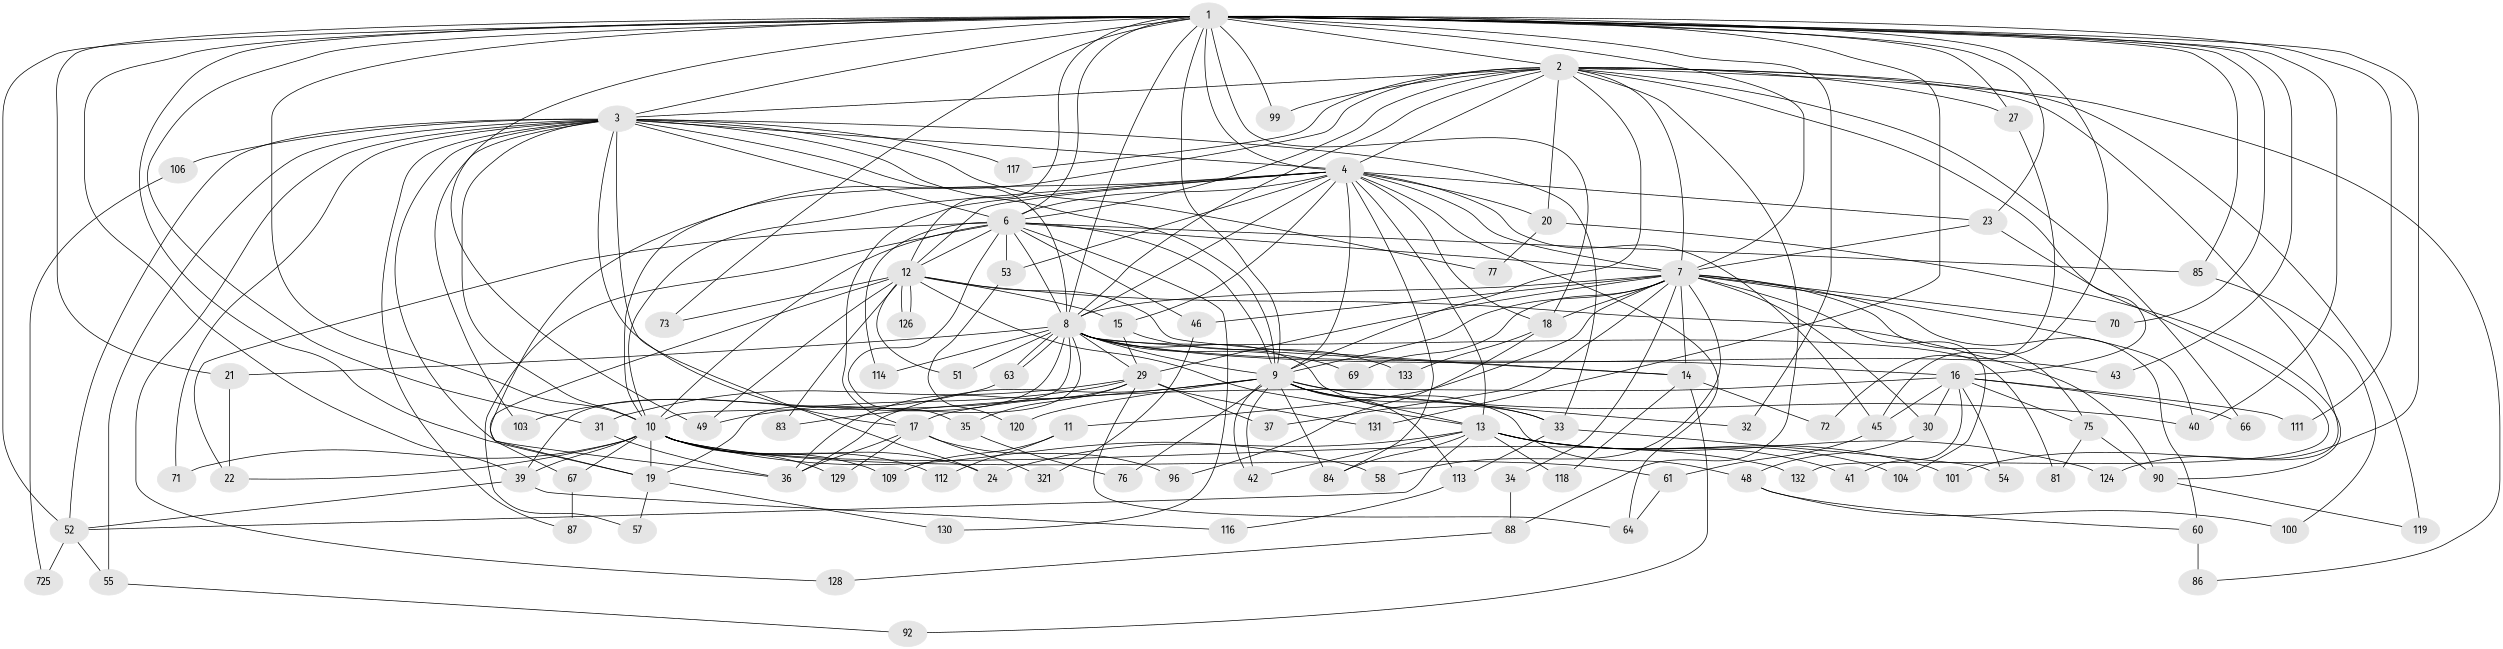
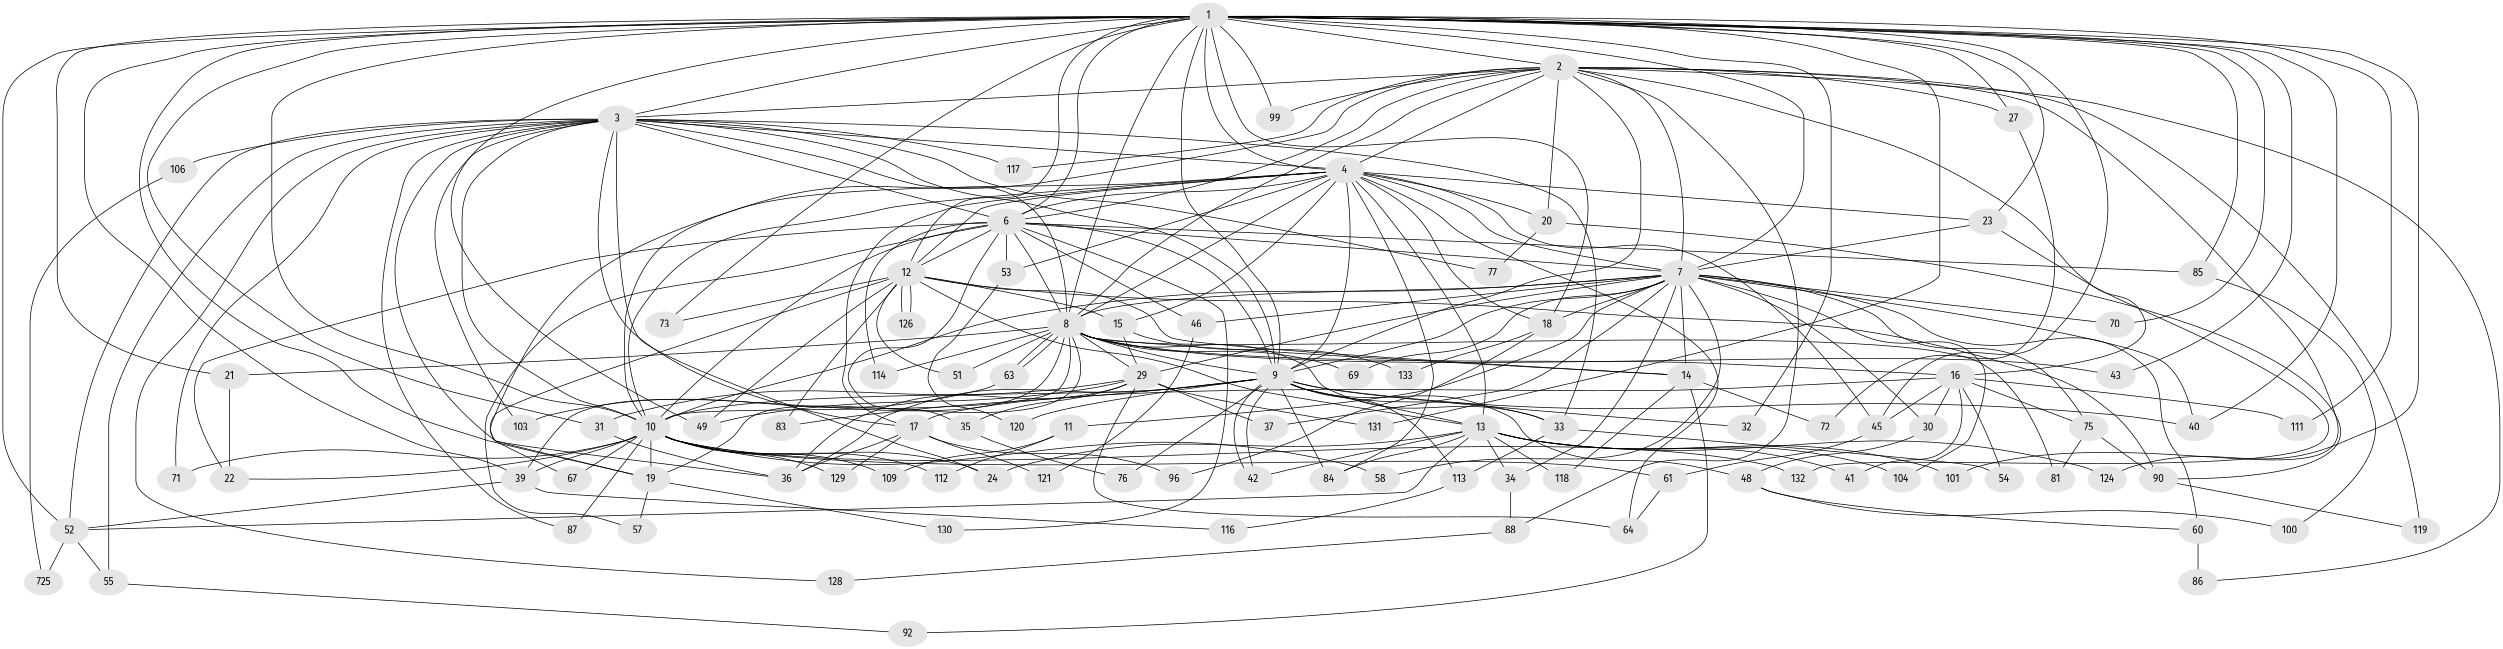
none -> (1030, 314)
none -> (842, 398)
(2246, 428) -> none
none -> (1496, 453)
(1044, 479) -> (1044, 479)
(572, 505) -> (612, 479)
